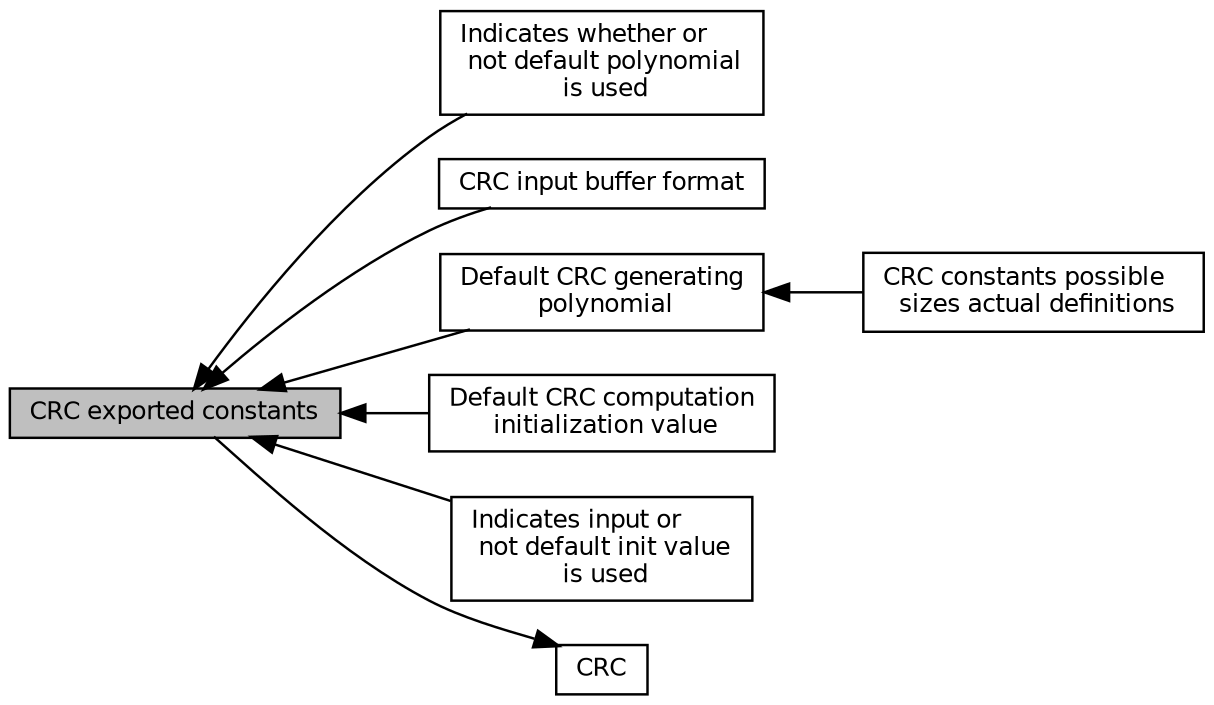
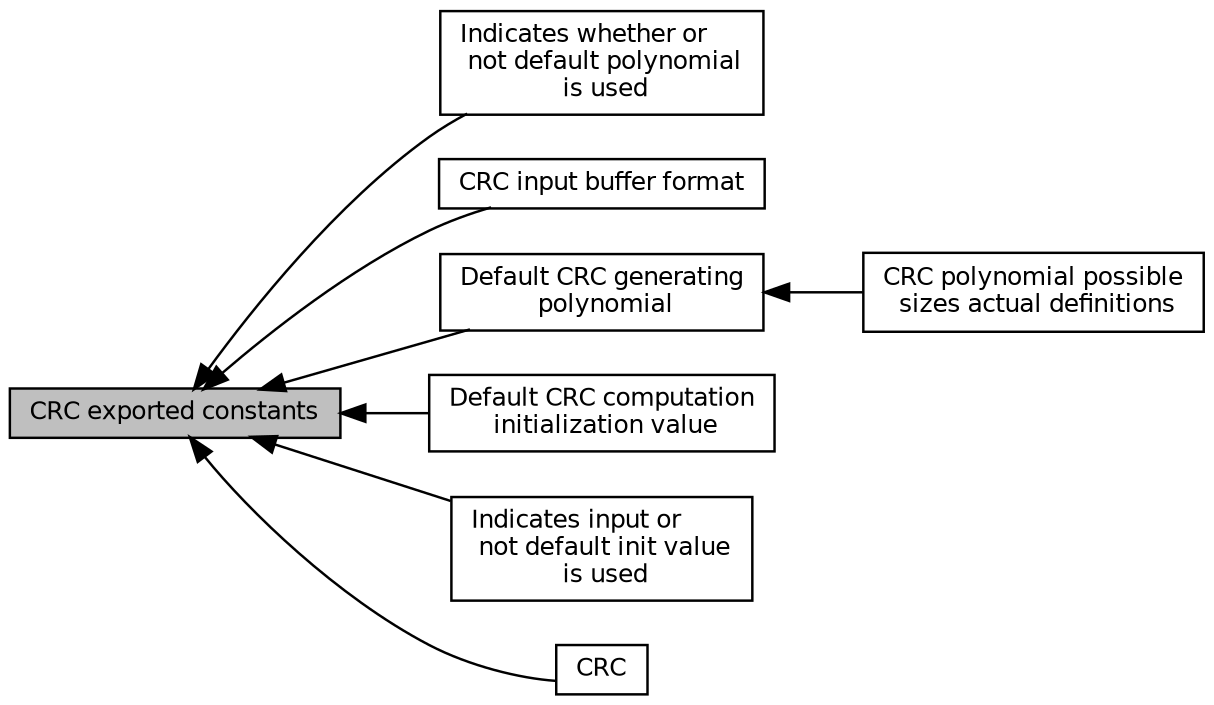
(1034, 292) -> (1034, 292)
(362, 559) -> (360, 602)
